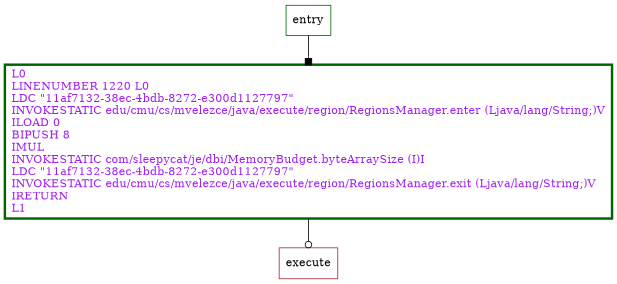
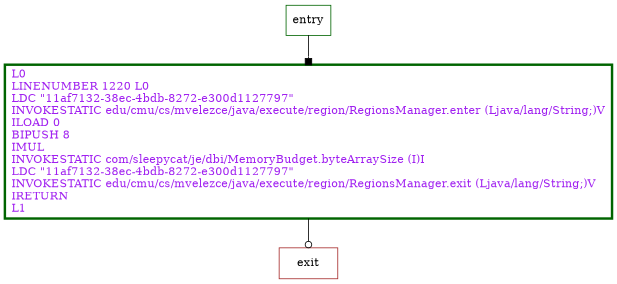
(308, 263) -> (308, 263)
